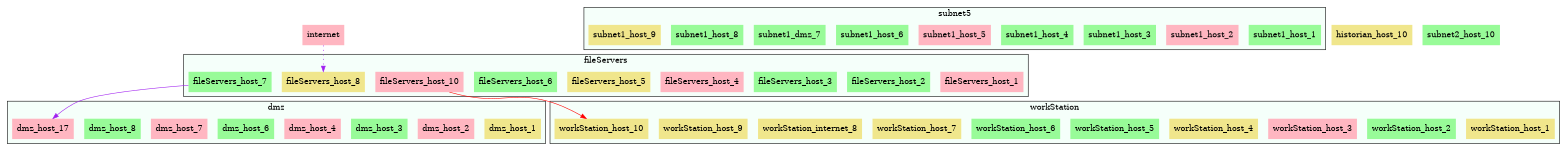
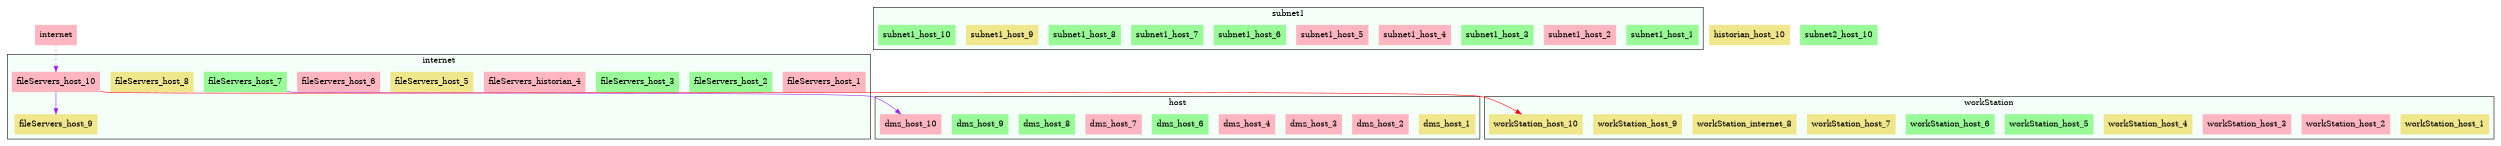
(955, 14) -> (1288, 14)
(790, 35) -> (1167, 35)
none -> (917, 35)
(1037, 35) -> (1415, 35)
(323, 58) -> (56, 58)
(606, 61) -> (439, 61)
(516, 82) -> (339, 82)
(702, 82) -> (535, 82)
(276, 108) -> (1177, 103)
none -> (56, 124)
none -> (980, 124)
(43, 129) -> (911, 124)
(379, 129) -> (1314, 124)
(1411, 129) -> (2346, 124)
